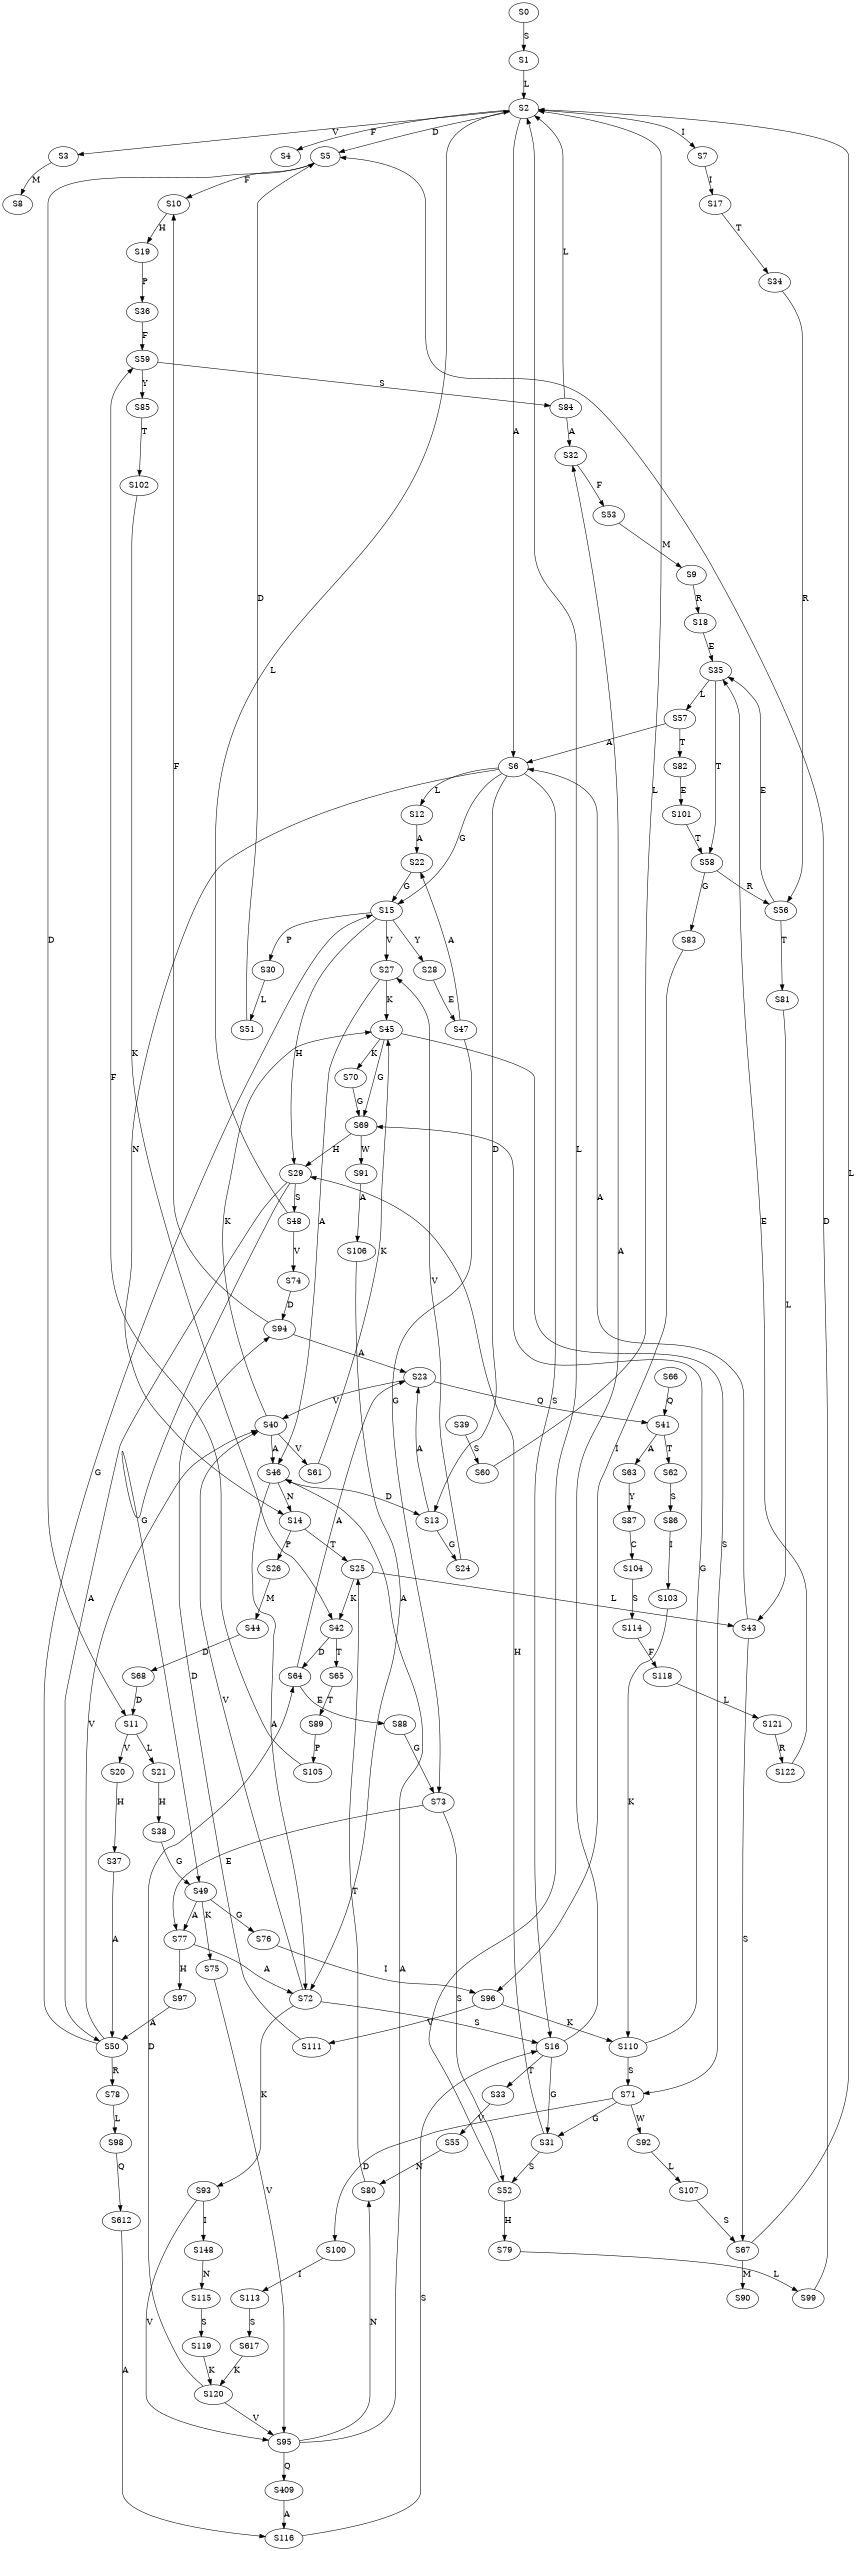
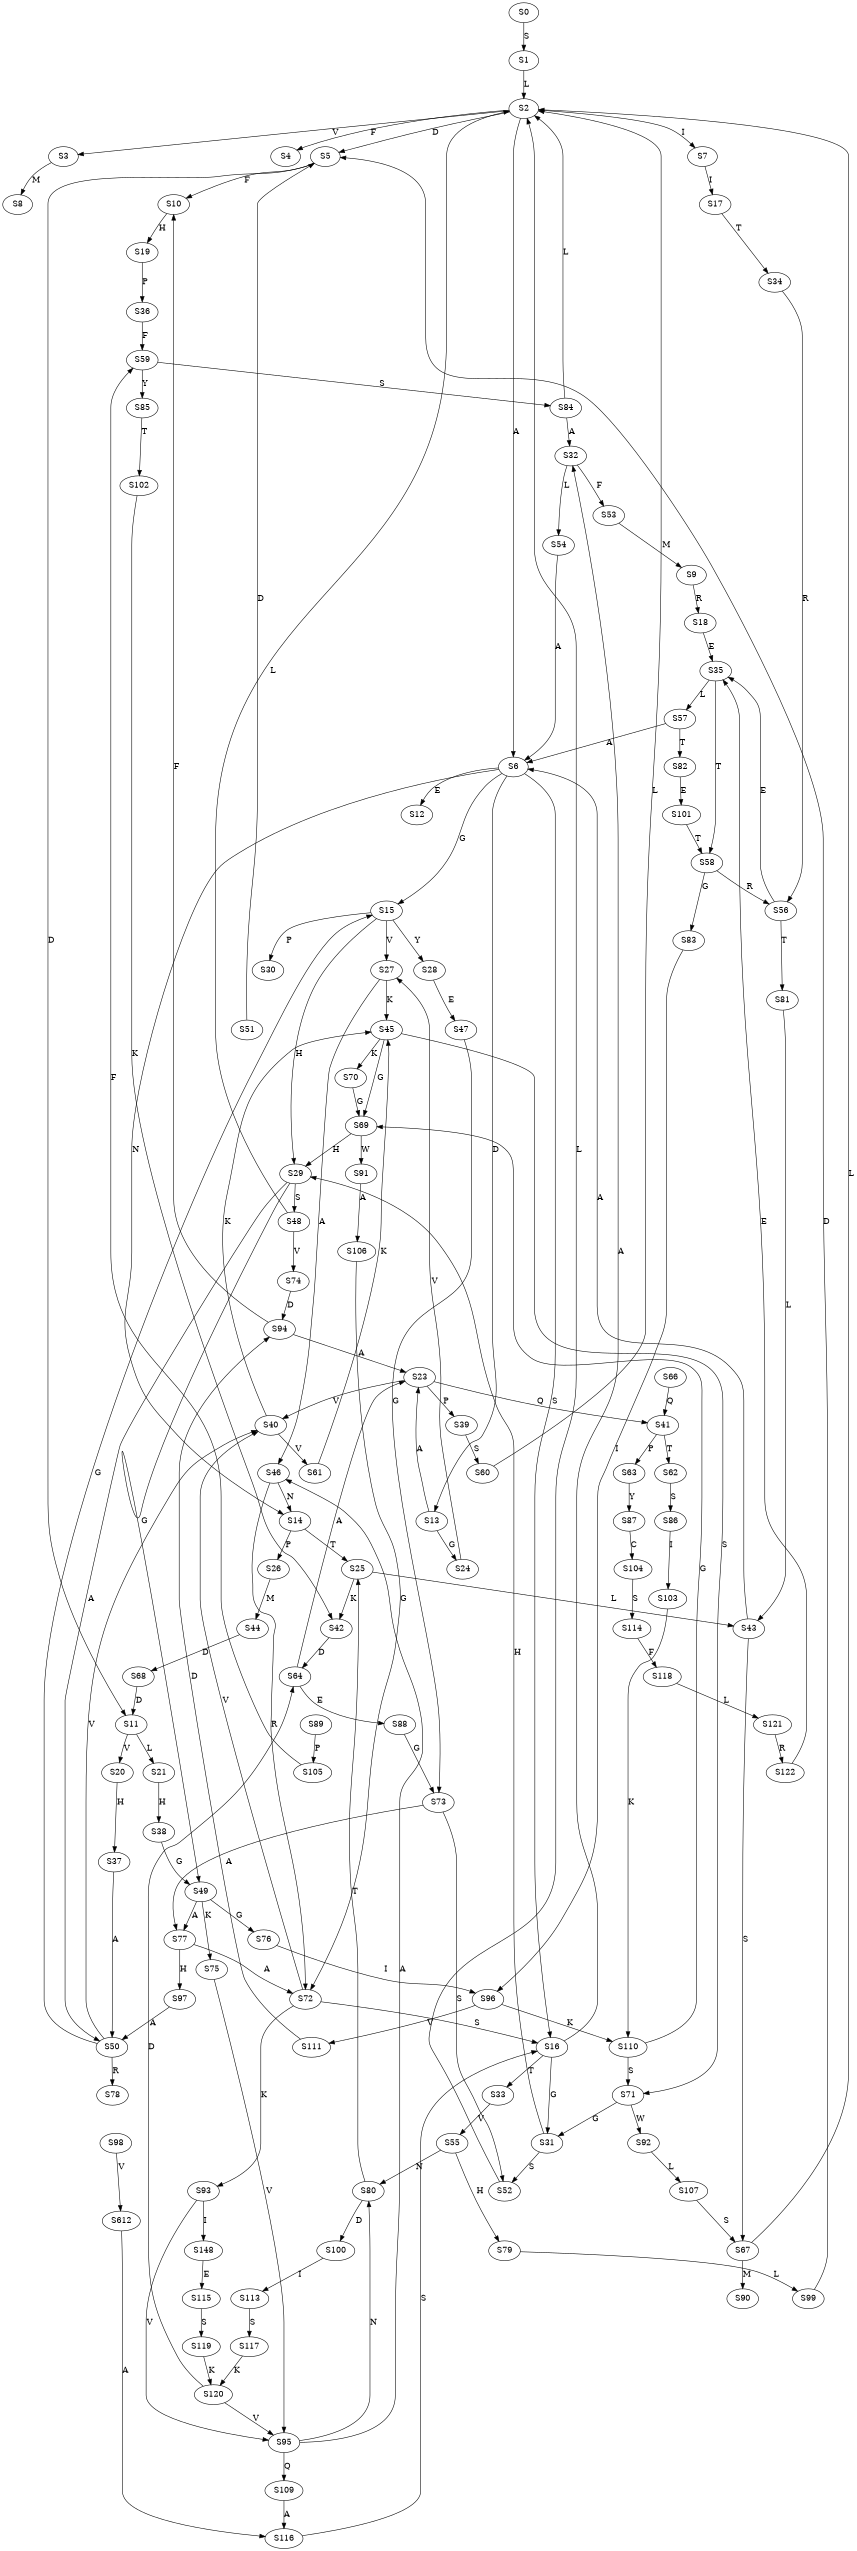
none -> (559, 545)
(438, 791) -> (438, 791)
(417, 863) -> none
(258, 998) -> none
none -> (437, 1397)
(272, 1447) -> none
(651, 1449) -> (651, 1449)
(351, 1491) -> none
(404, 1599) -> (404, 1599)
(336, 1677) -> none
(274, 1725) -> (274, 1725)
(229, 1862) -> (229, 1862)
(114, 2116) -> none
(446, 2130) -> (352, 2218)
(121, 2167) -> (121, 2167)
(505, 2218) -> (474, 2196)
(206, 2275) -> (206, 2275)
(249, 2347) -> (249, 2347)
(284, 2491) -> (284, 2491)
